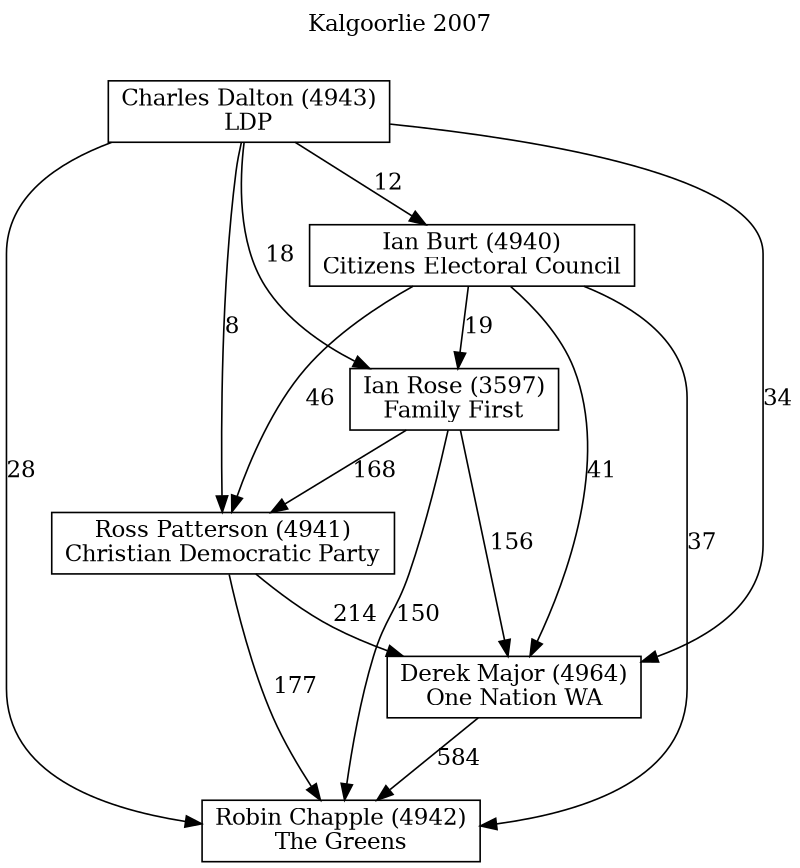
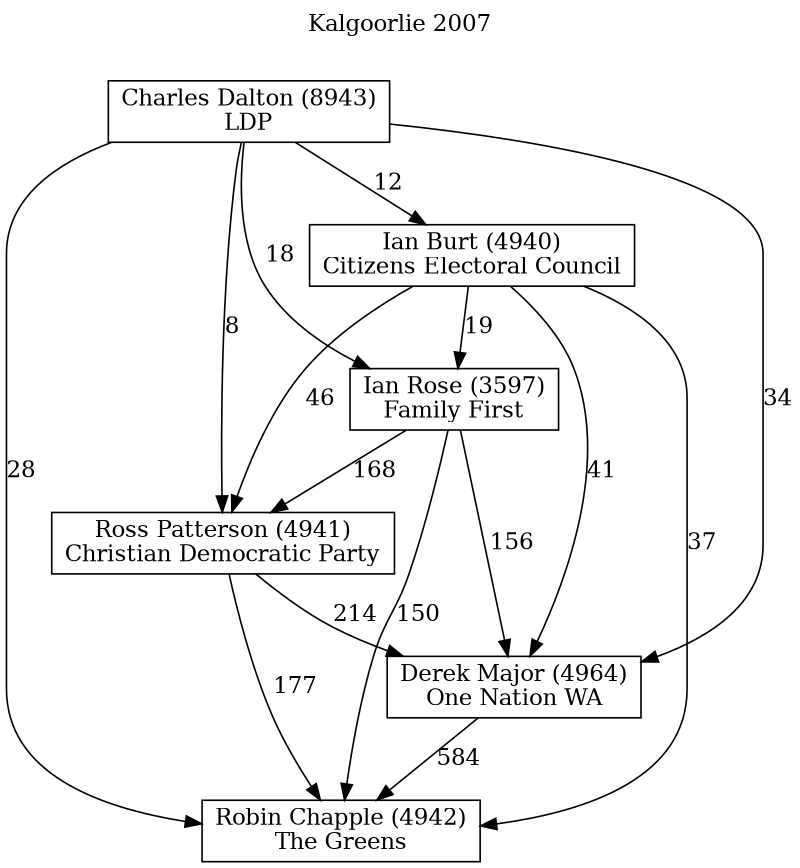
(249, 112) -> (249, 112)
